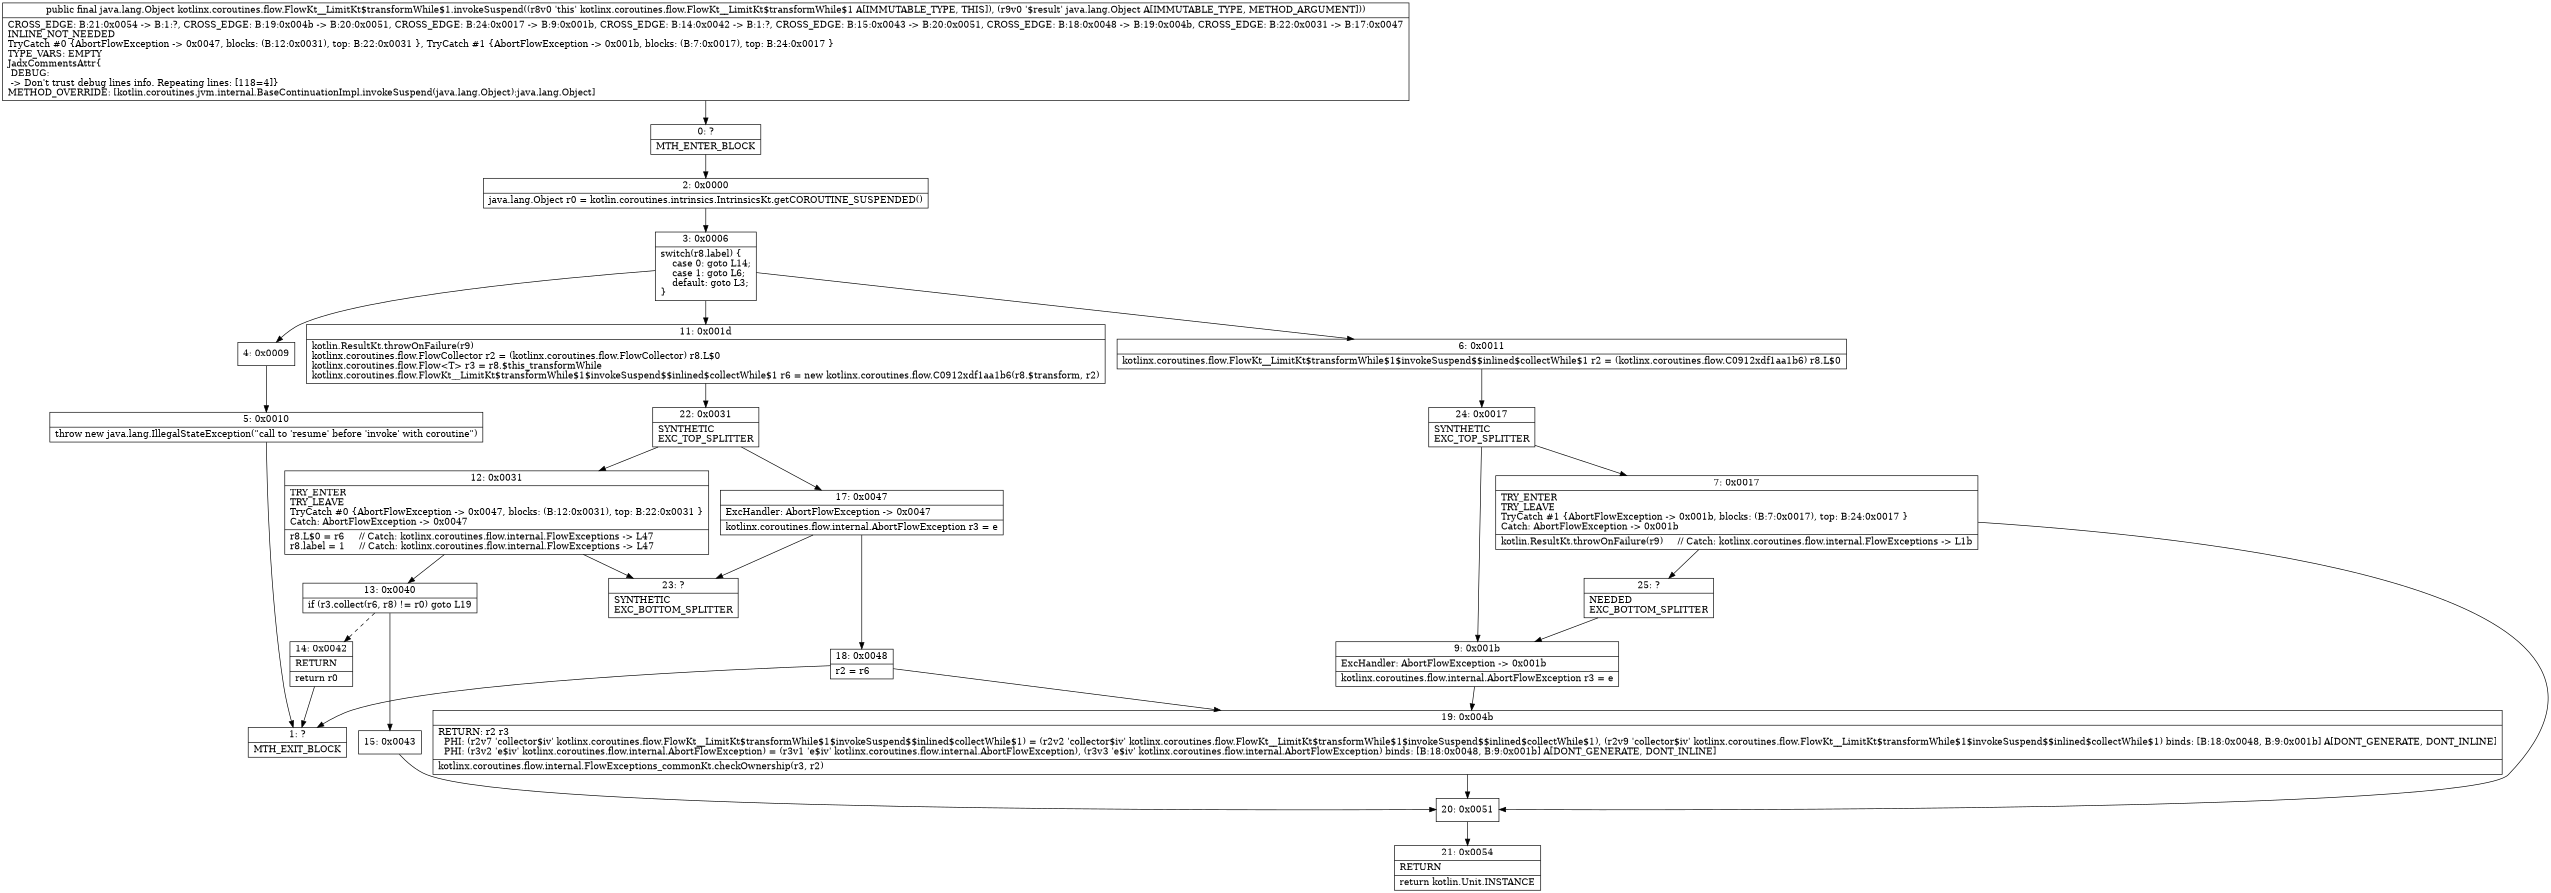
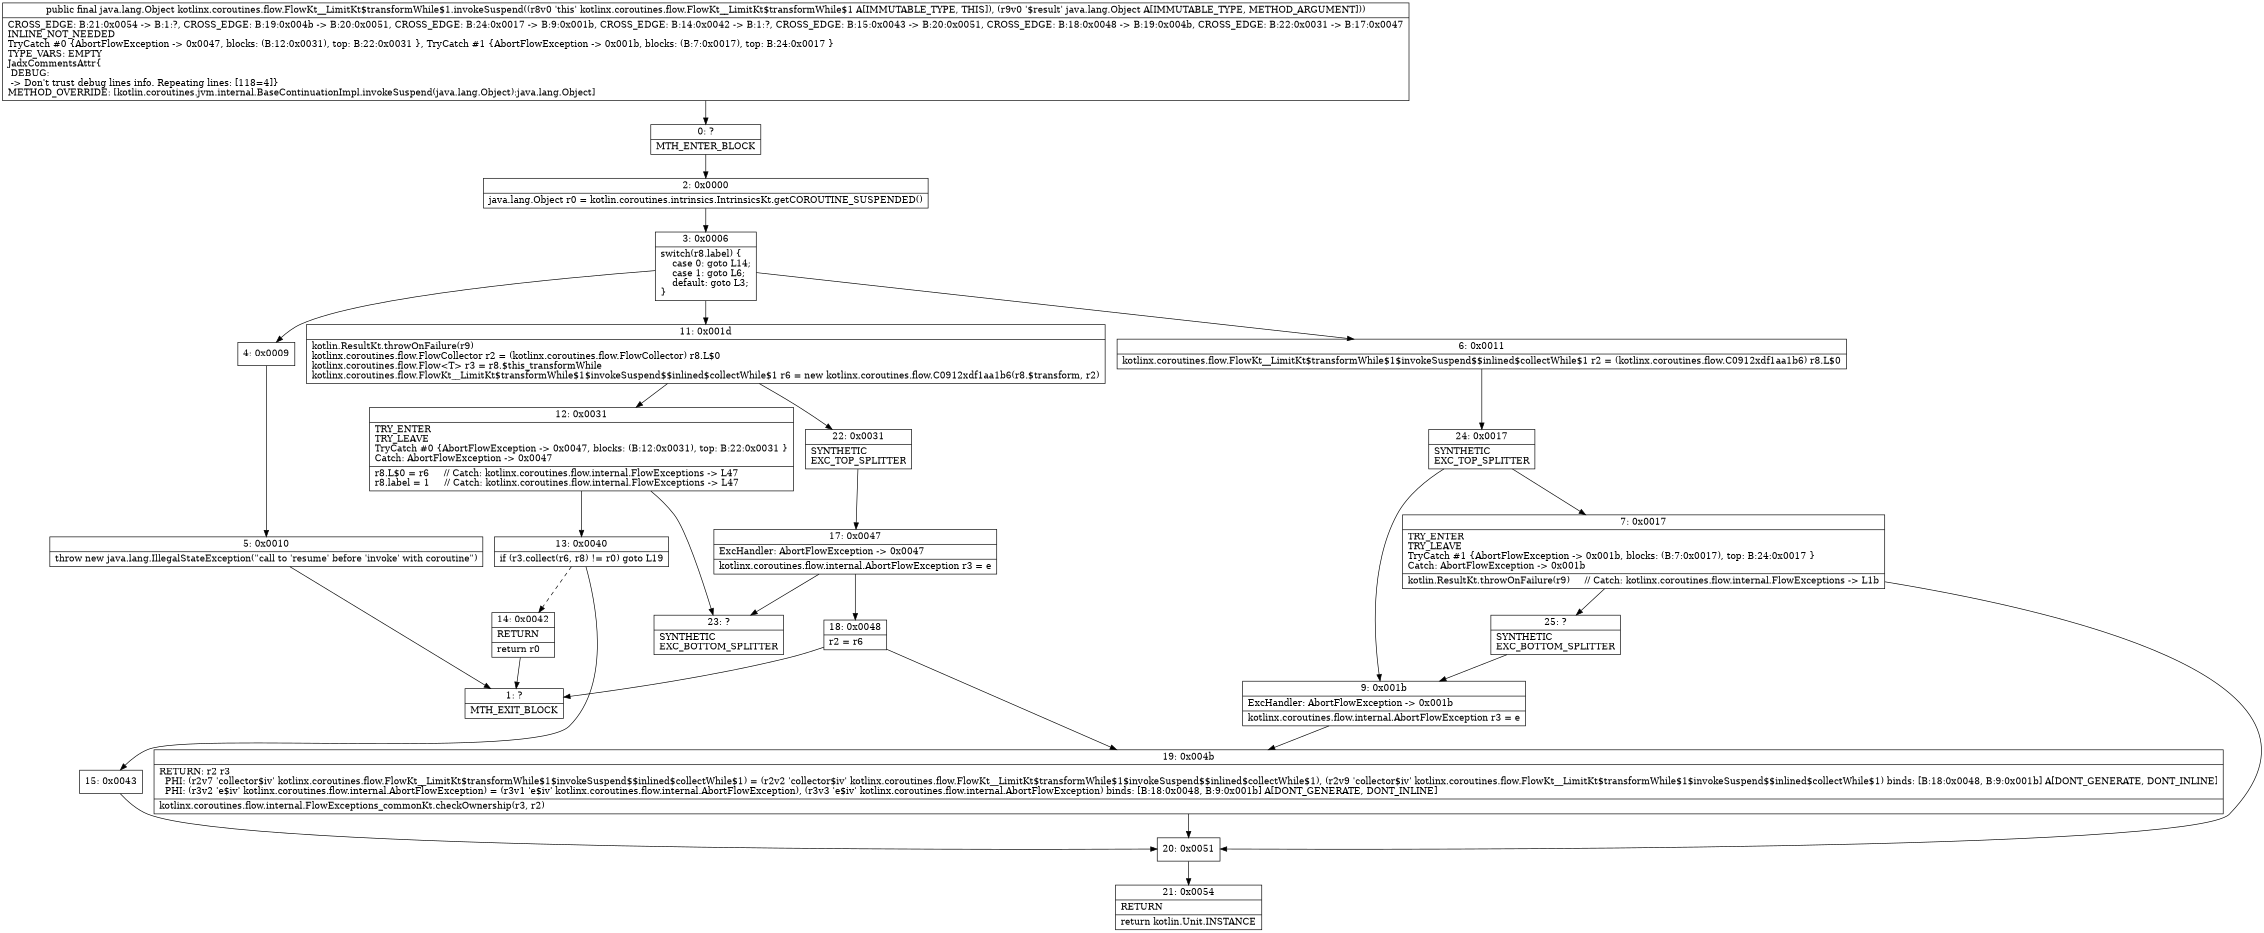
(632, 458) -> (654, 393)
(1611, 600) -> (1525, 637)
